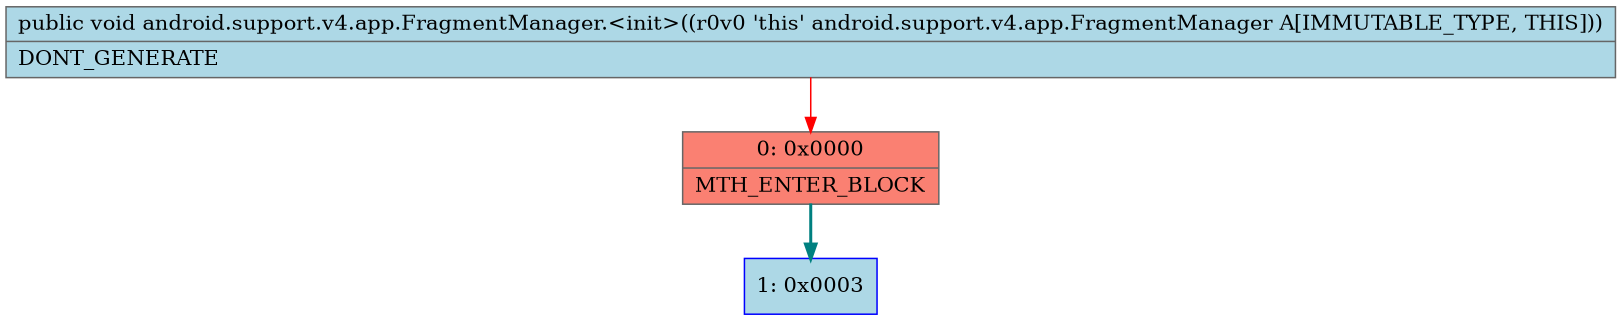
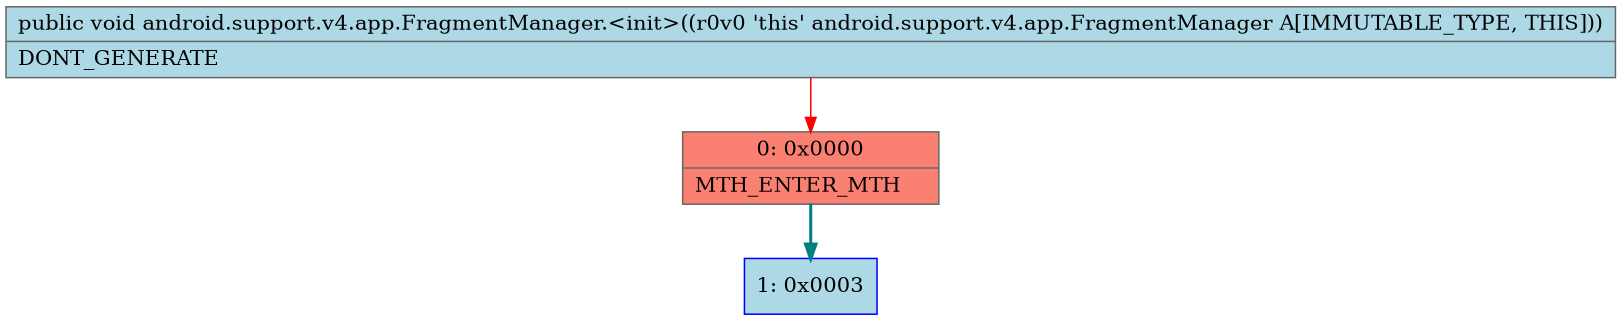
(811, 185) -> (798, 185)
